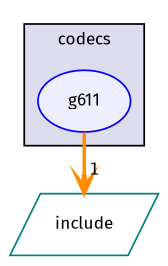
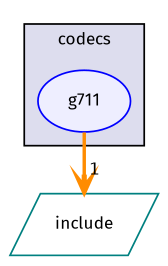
(84, 101) -> (84, 101)
